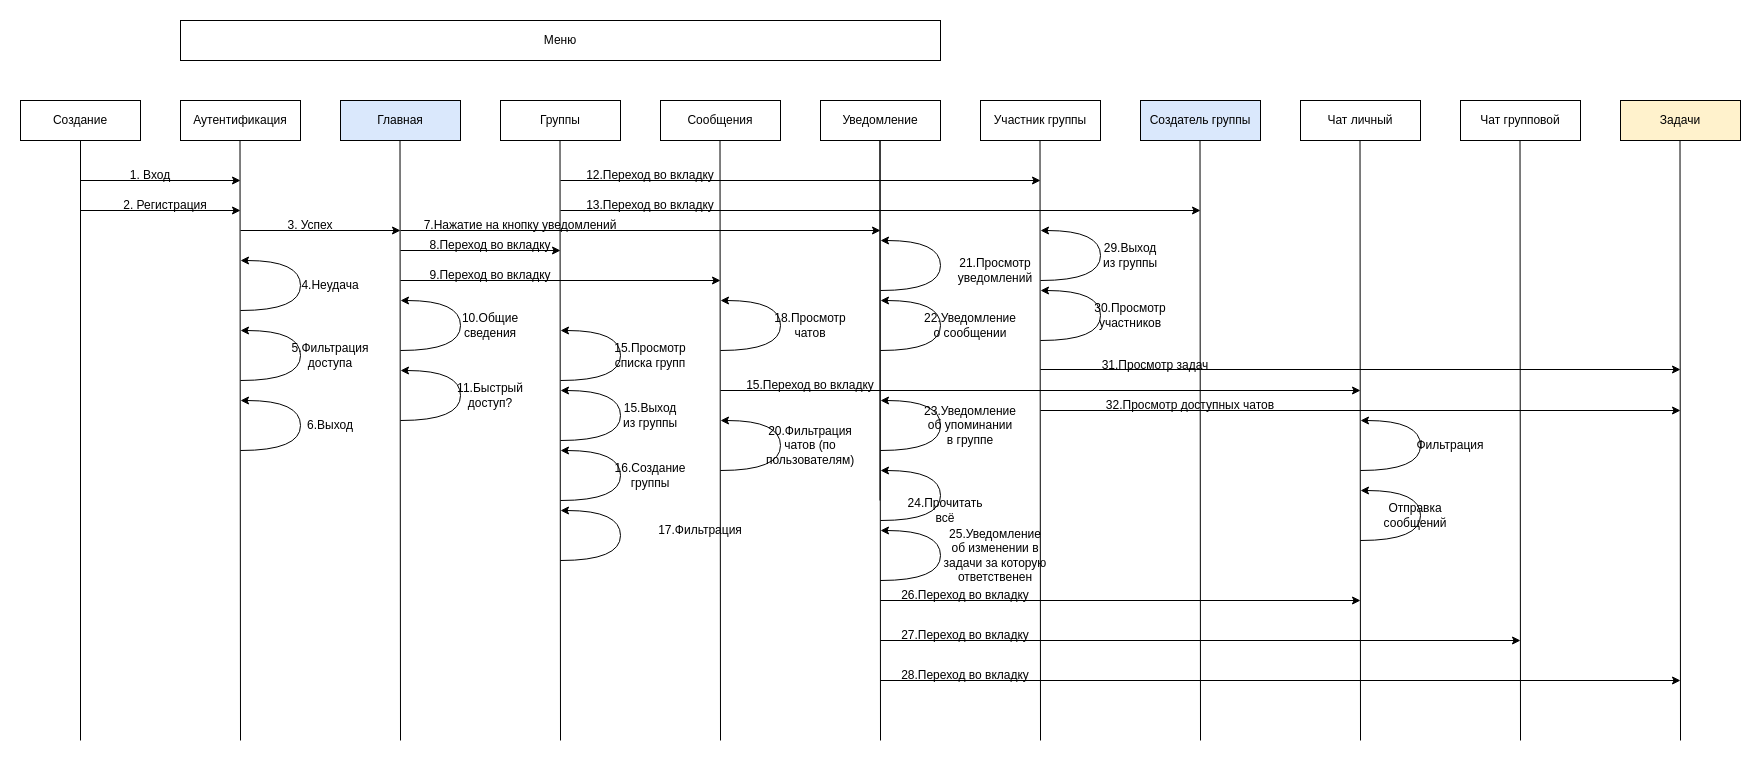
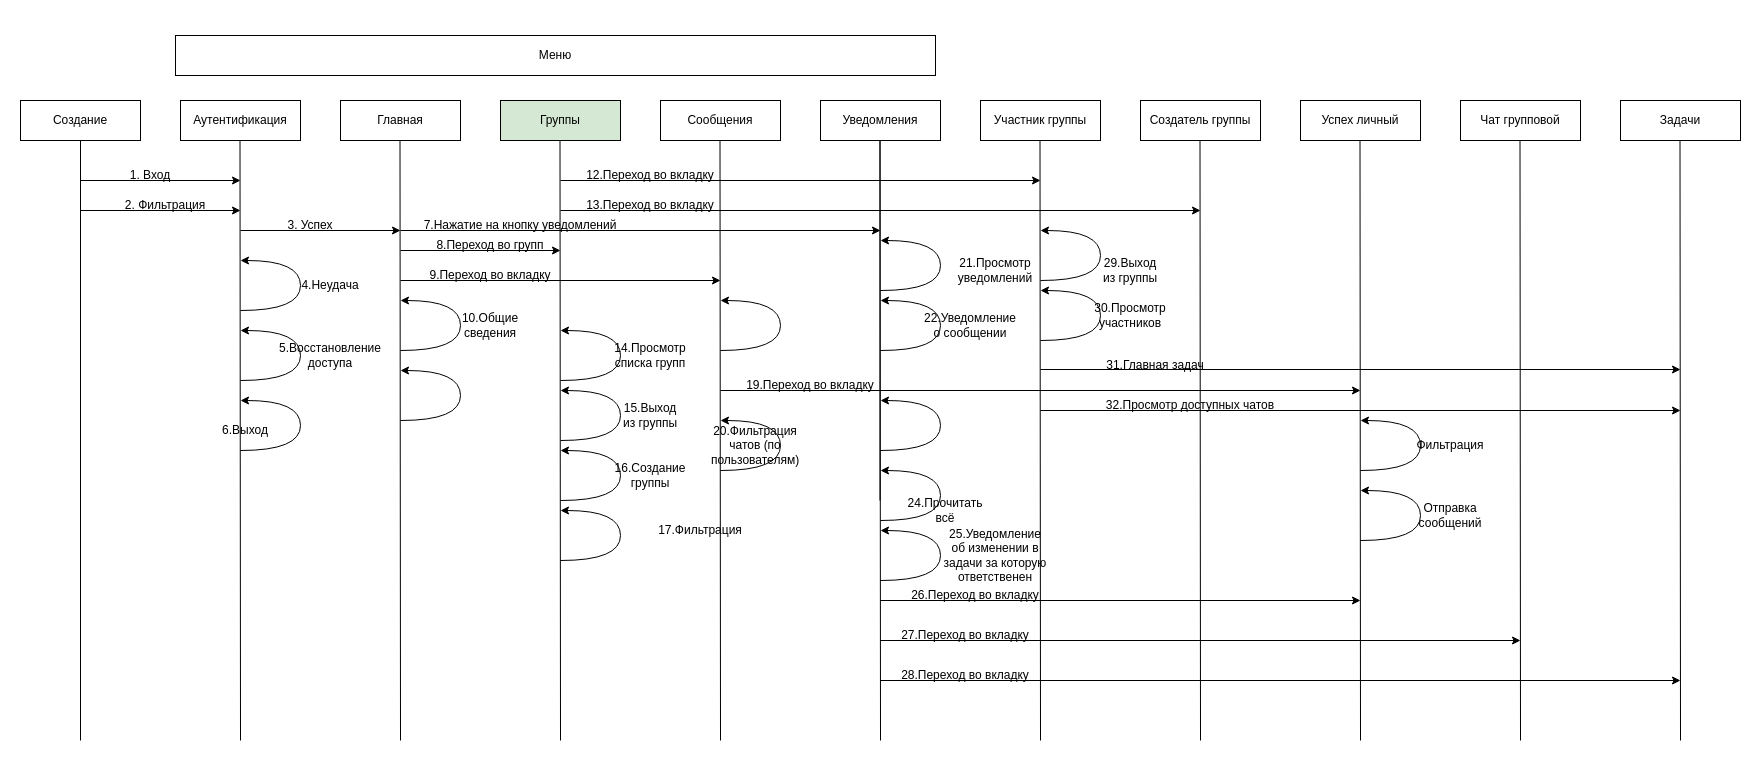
(561, 41) -> (556, 56)
(401, 121) -> (401, 121)
(561, 121) -> (561, 121)
(881, 121) -> (881, 121)
(1201, 121) -> (1201, 121)
(1361, 121) -> (1361, 121)
(1681, 121) -> (1681, 121)
(166, 206) -> (166, 206)
(491, 246) -> (491, 246)
(1131, 256) -> (1131, 271)
(811, 326) -> none
(331, 356) -> (331, 356)
(651, 356) -> (651, 356)
(1156, 366) -> (1156, 366)
(811, 386) -> (811, 386)
(491, 396) -> none
(331, 426) -> (246, 431)
(971, 426) -> none
(811, 446) -> (756, 446)
(1416, 516) -> (1451, 516)
(966, 596) -> (976, 596)
